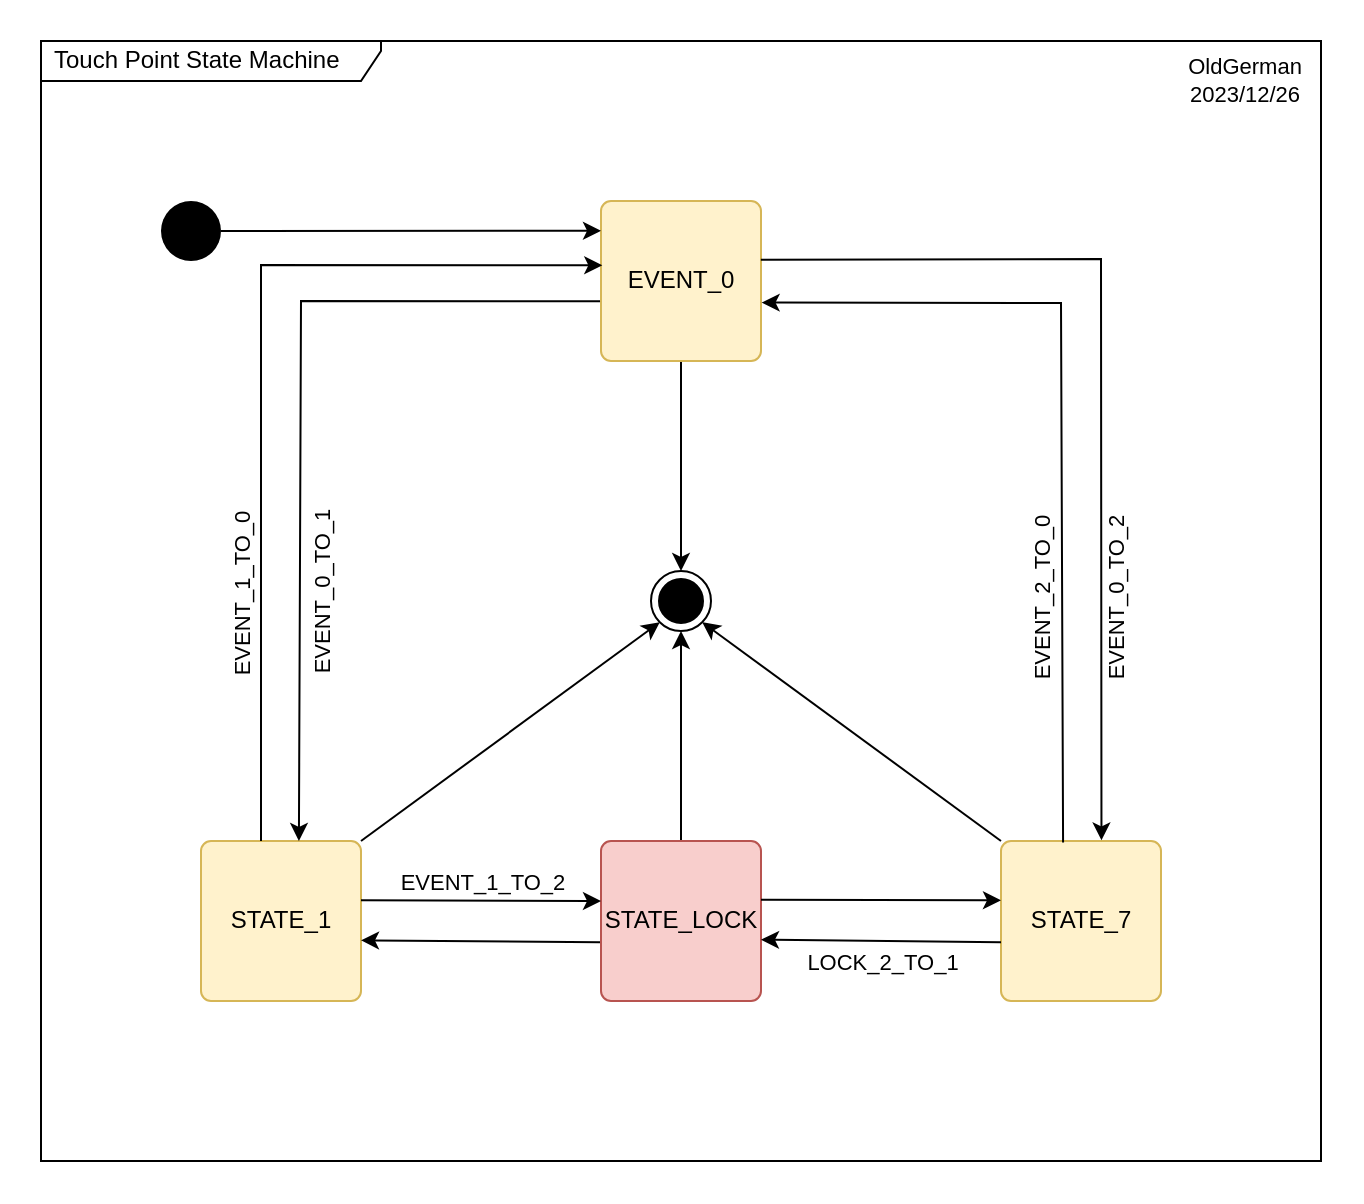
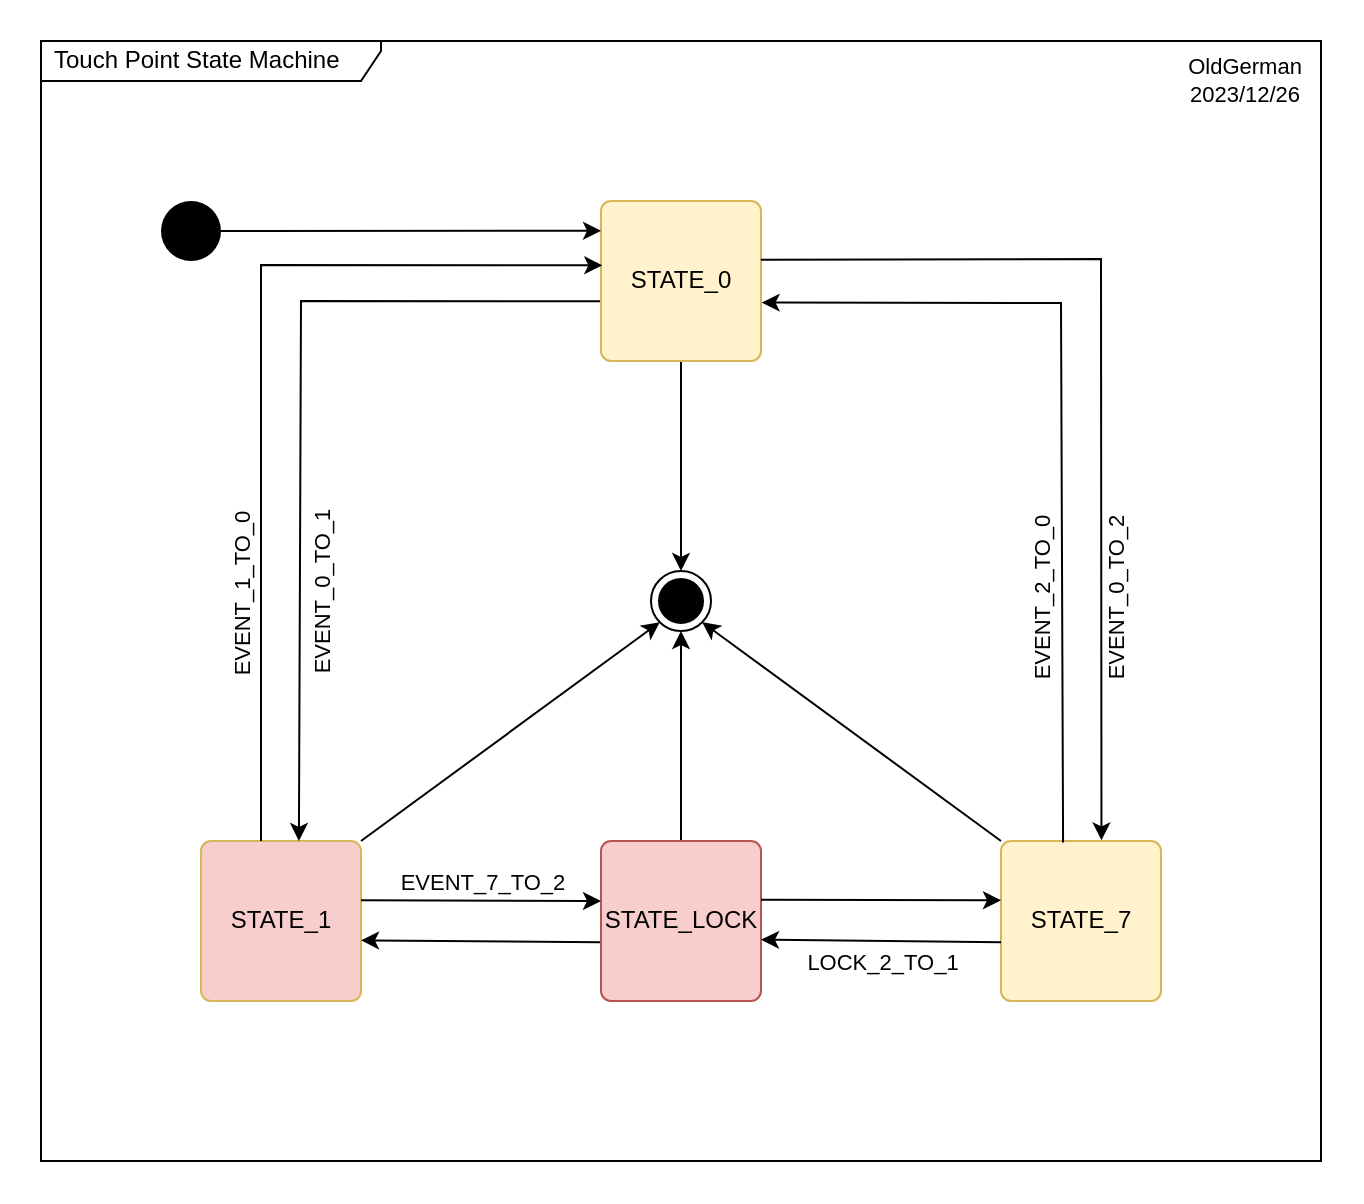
(682, 281) -> (682, 281)
(484, 883) -> (484, 883)
(281, 921) -> (281, 921)
